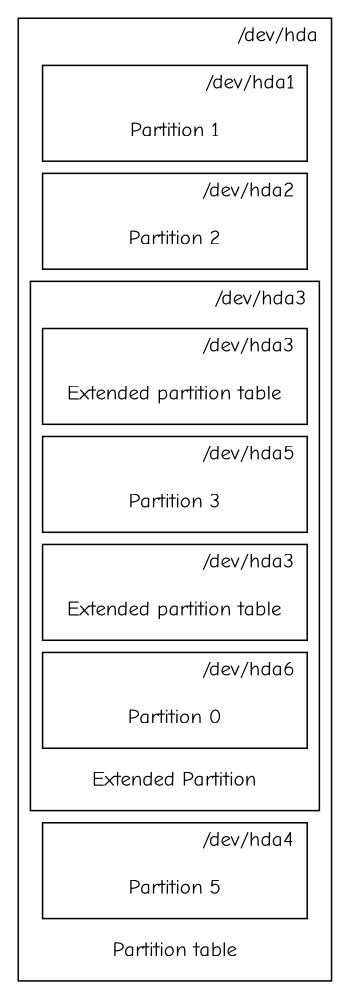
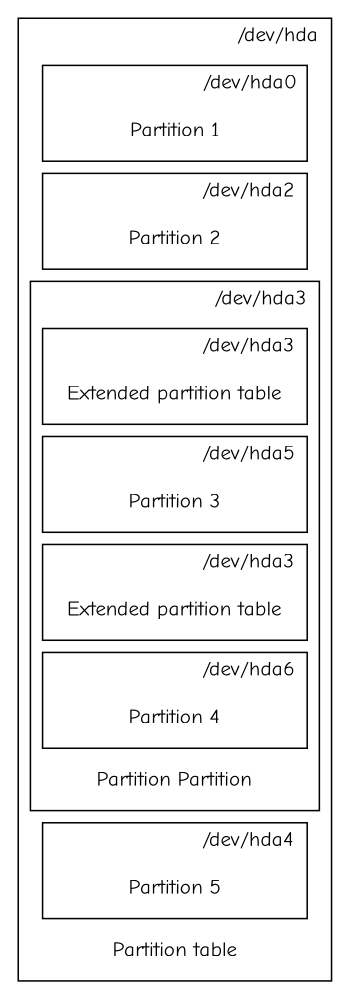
(250, 83) -> (250, 83)
(175, 718) -> (175, 718)
(175, 780) -> (175, 780)
